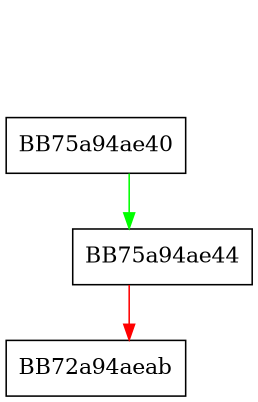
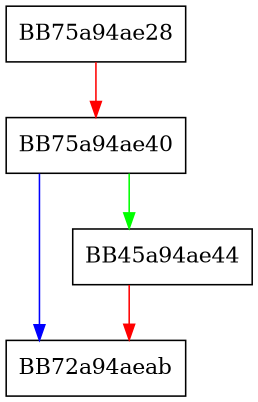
none -> (96, 34)
none -> (39, 249)
(162, 257) -> (162, 257)
